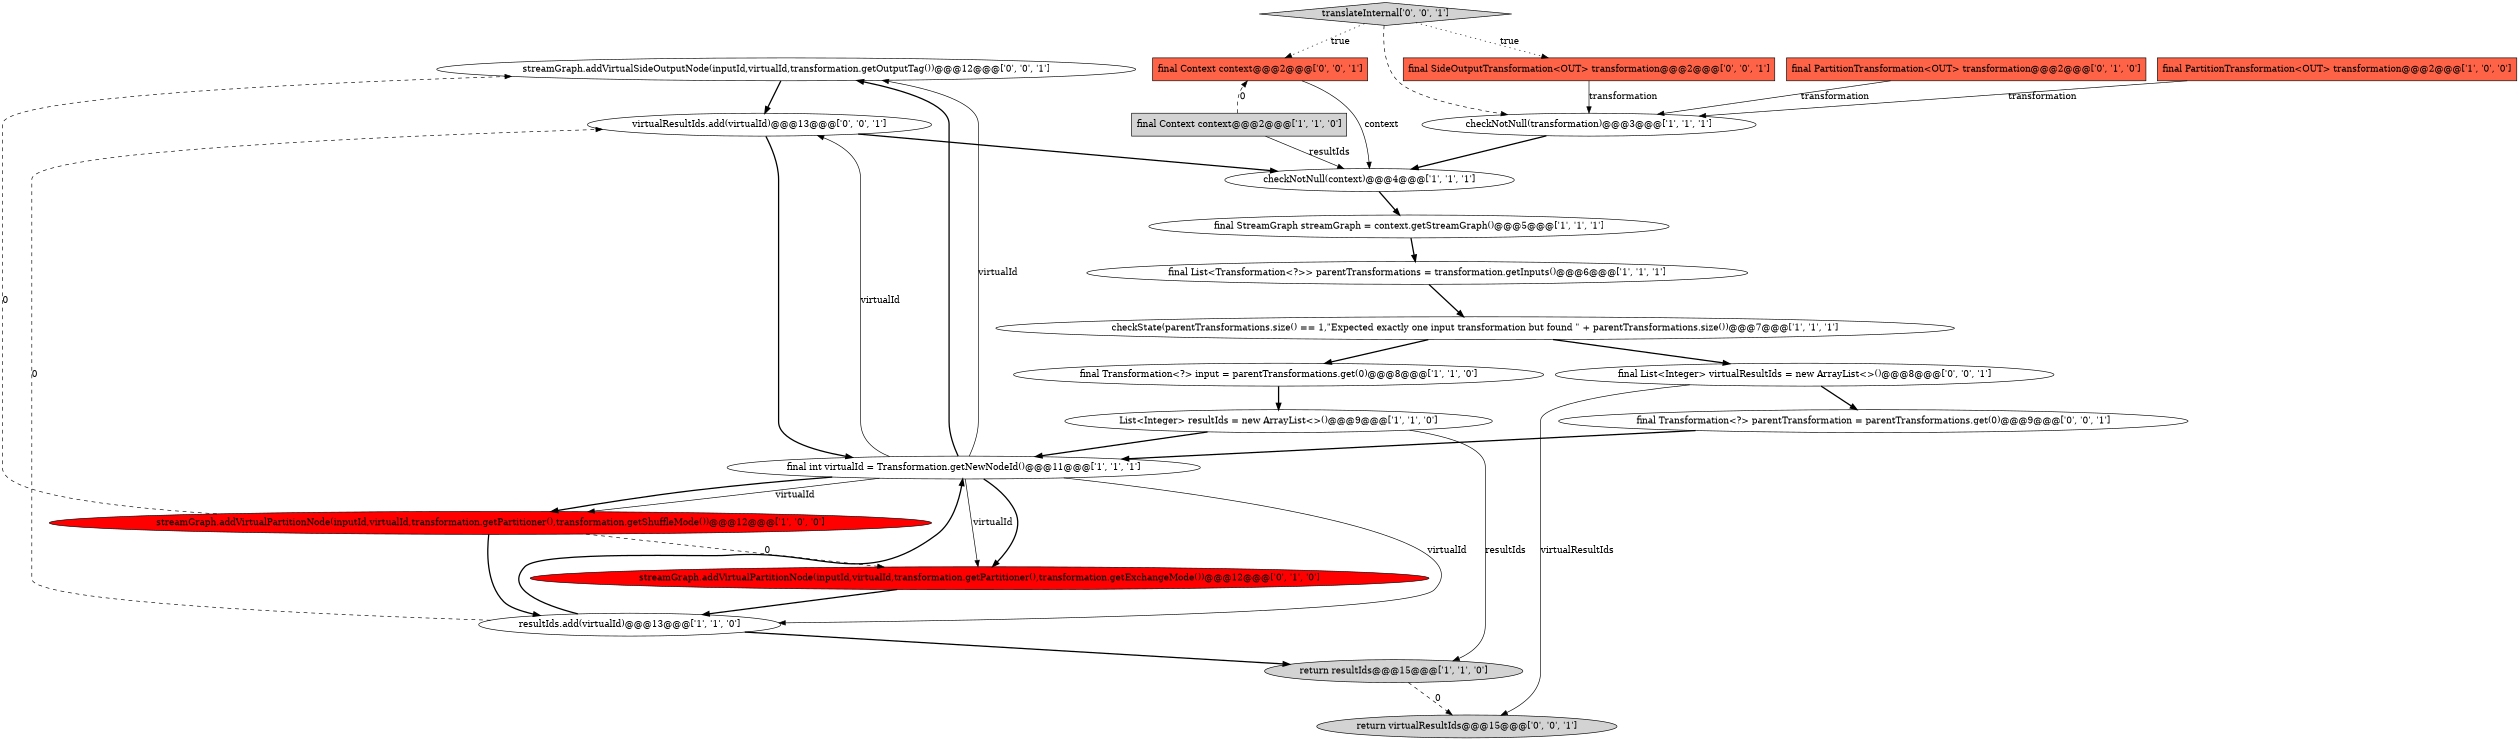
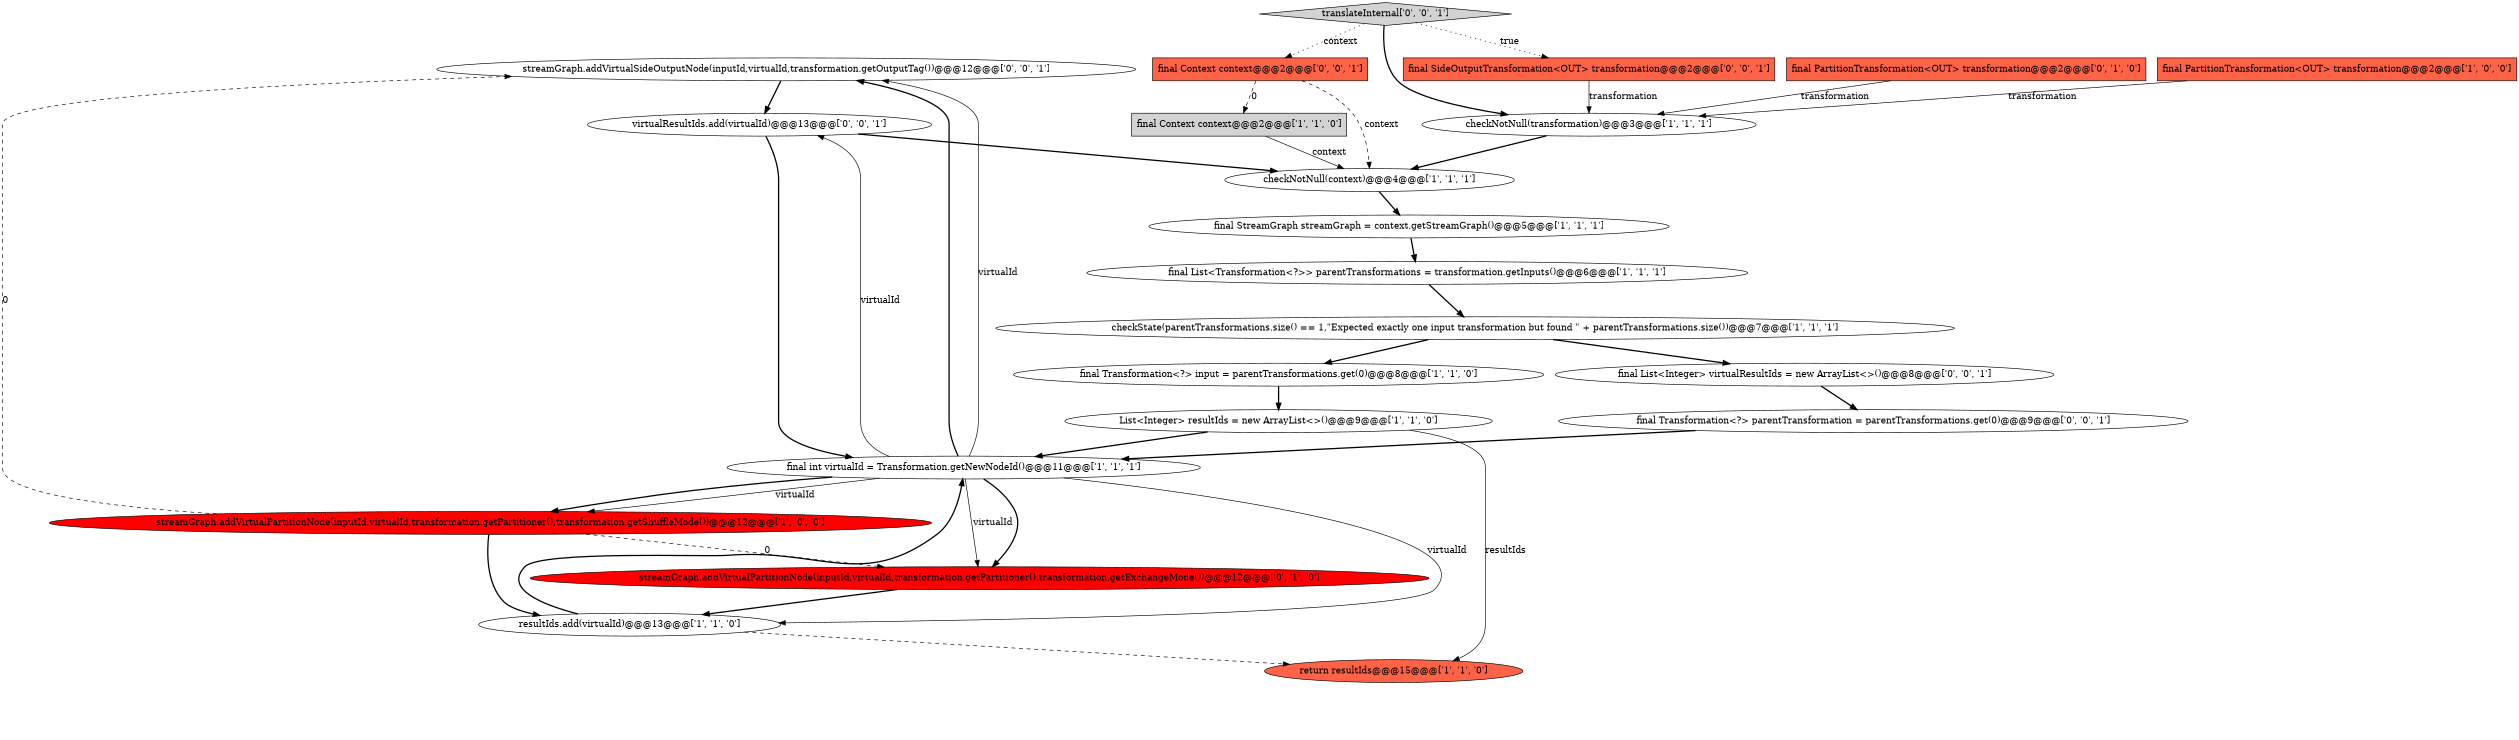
(1341, 42) -> (1341, 42)
(1419, 94) -> (1419, 94)
(1238, 99) -> (1251, 94)
(1350, 110) -> (1350, 110)
(1329, 152) -> (1329, 152)
(32, 326) -> none
(1014, 648) -> (1014, 648)
(1394, 671) -> (1394, 671)
(1467, 726) -> none
